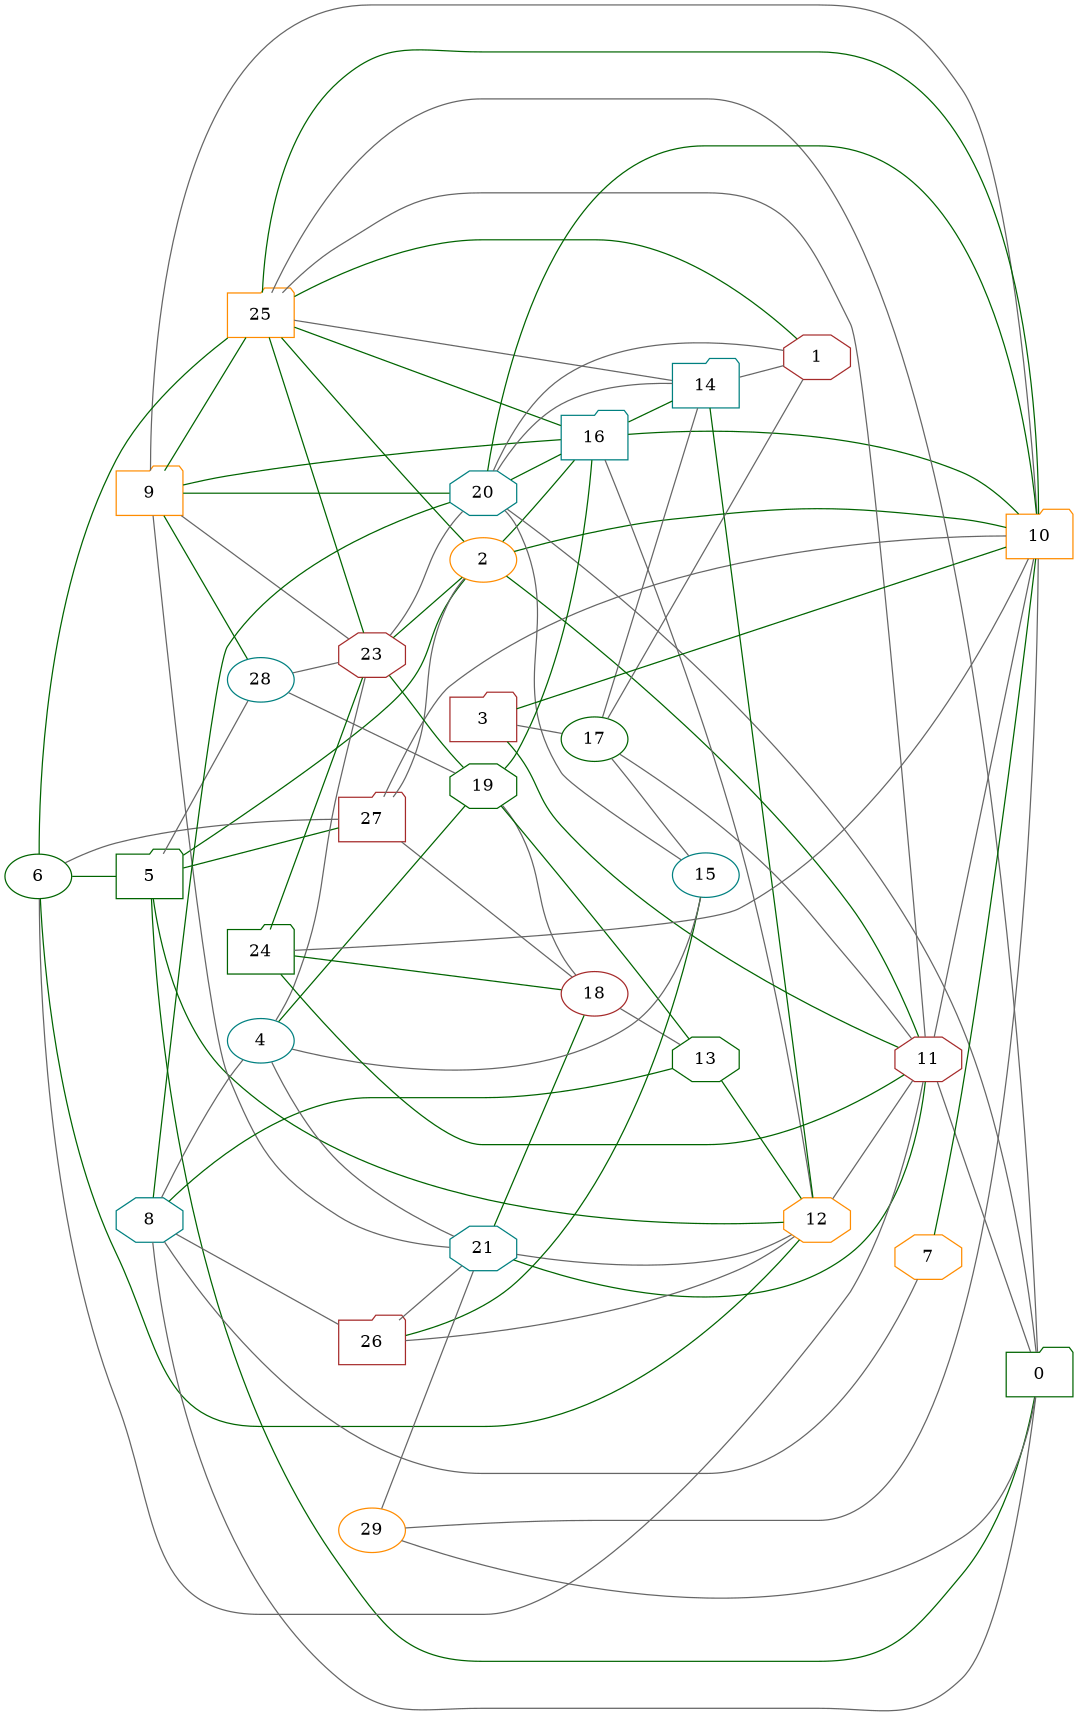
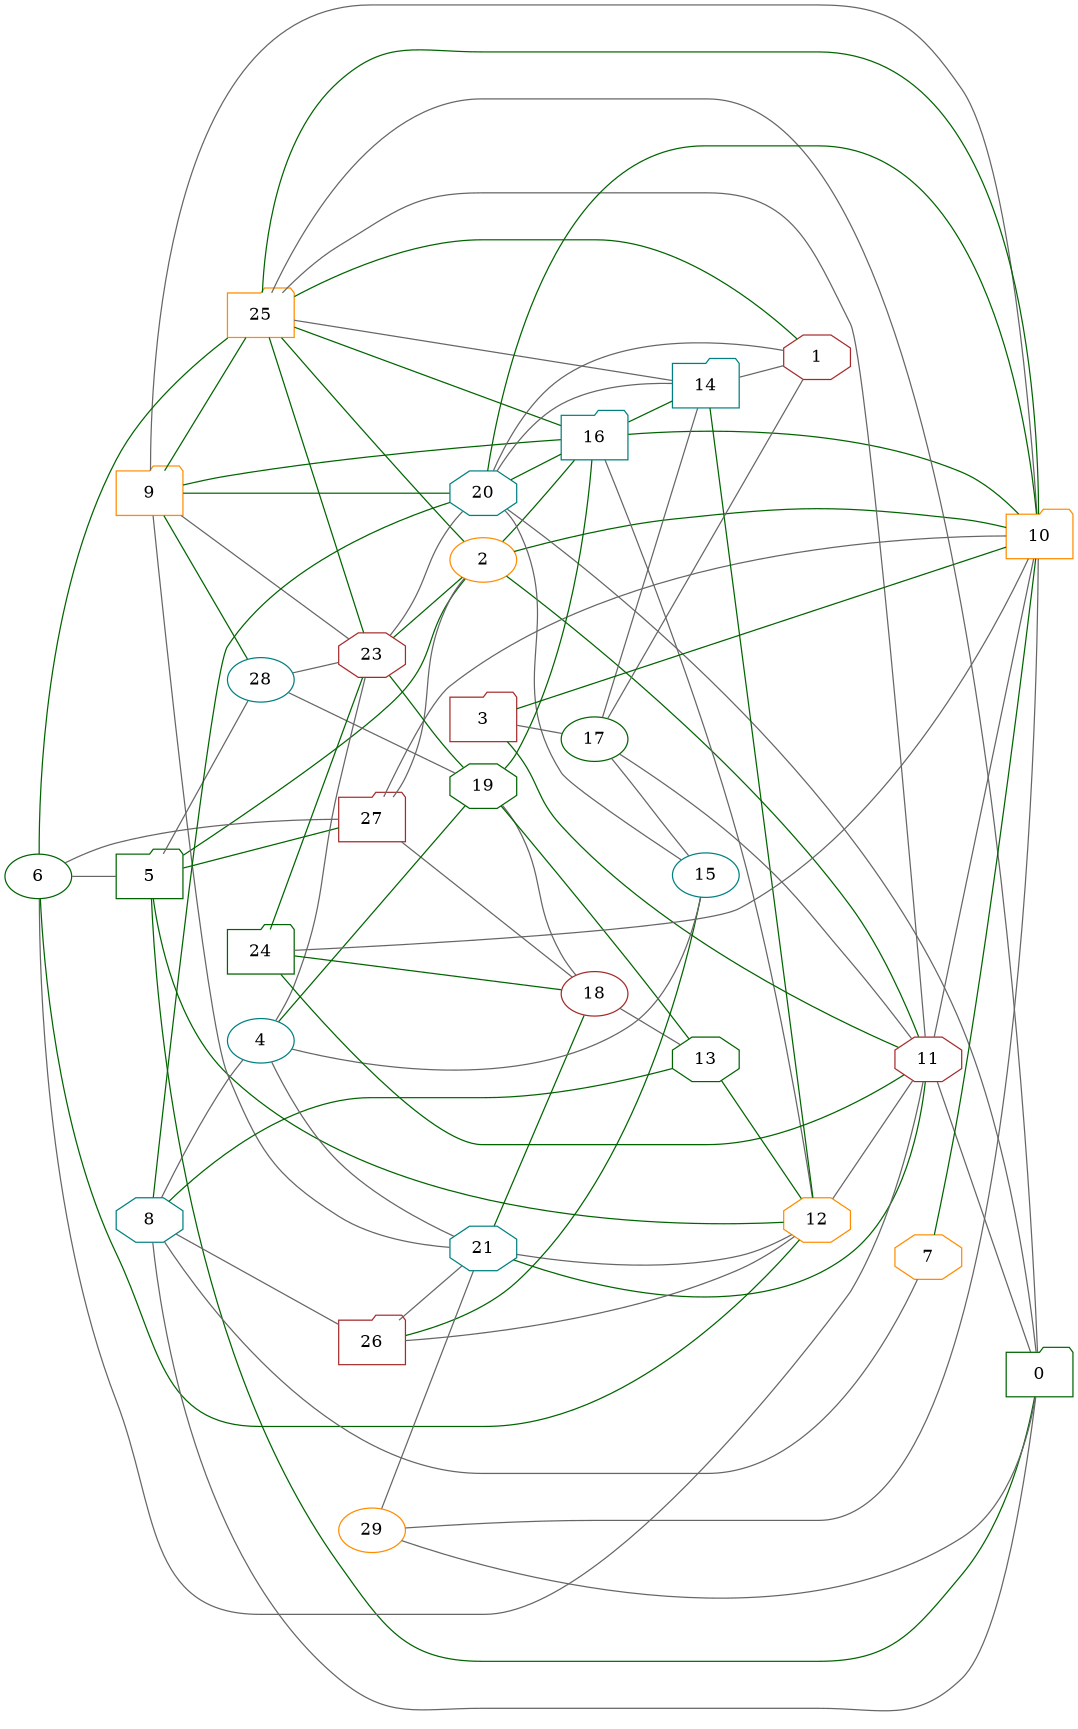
(94, 876) -> (94, 876)
